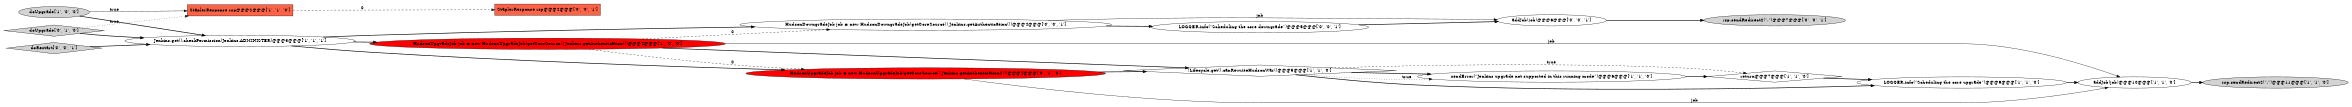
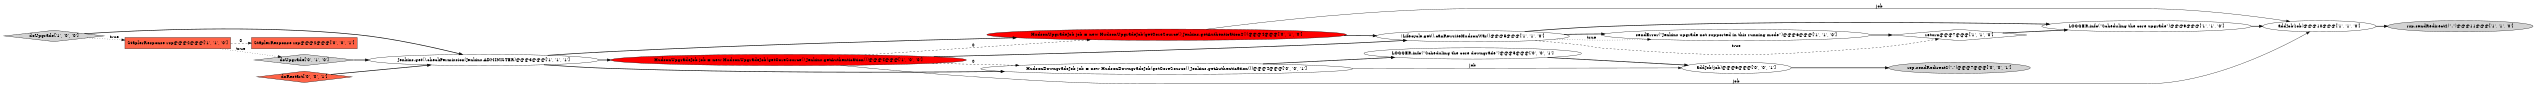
(137, 11) -> (104, 39)
(54, 12) -> (54, 36)
(132, 22) -> (249, 53)
(54, 48) -> (304, 77)
(1260, 71) -> (1473, 36)
